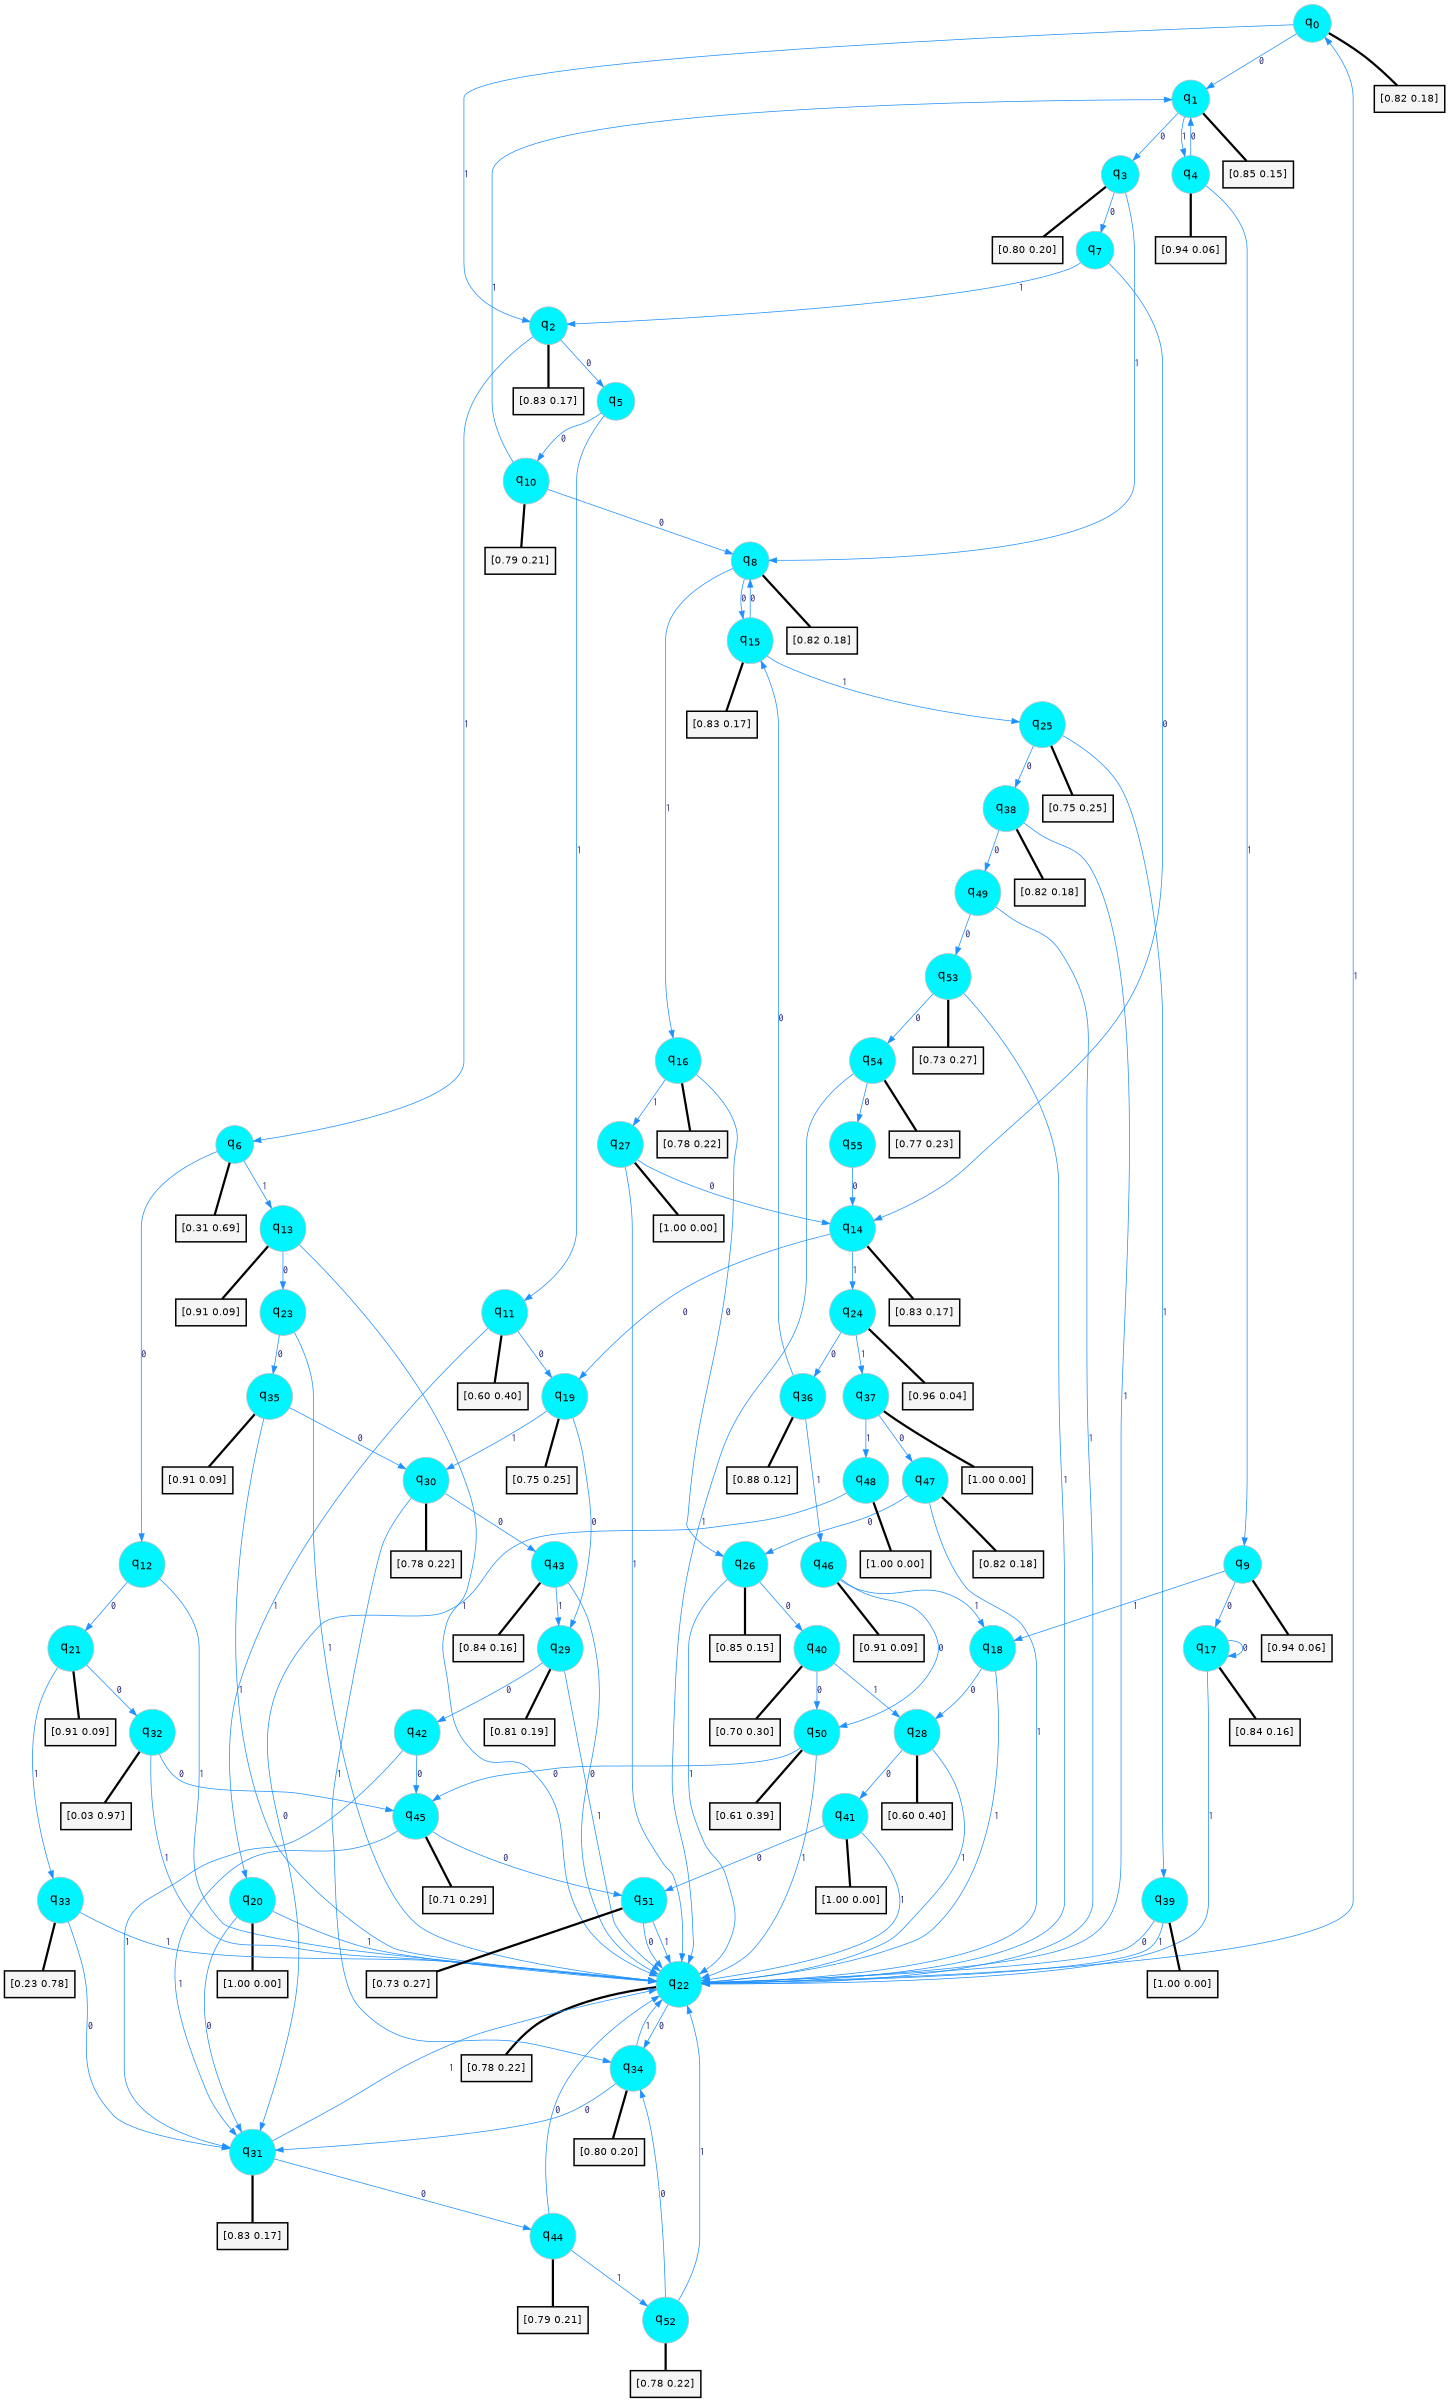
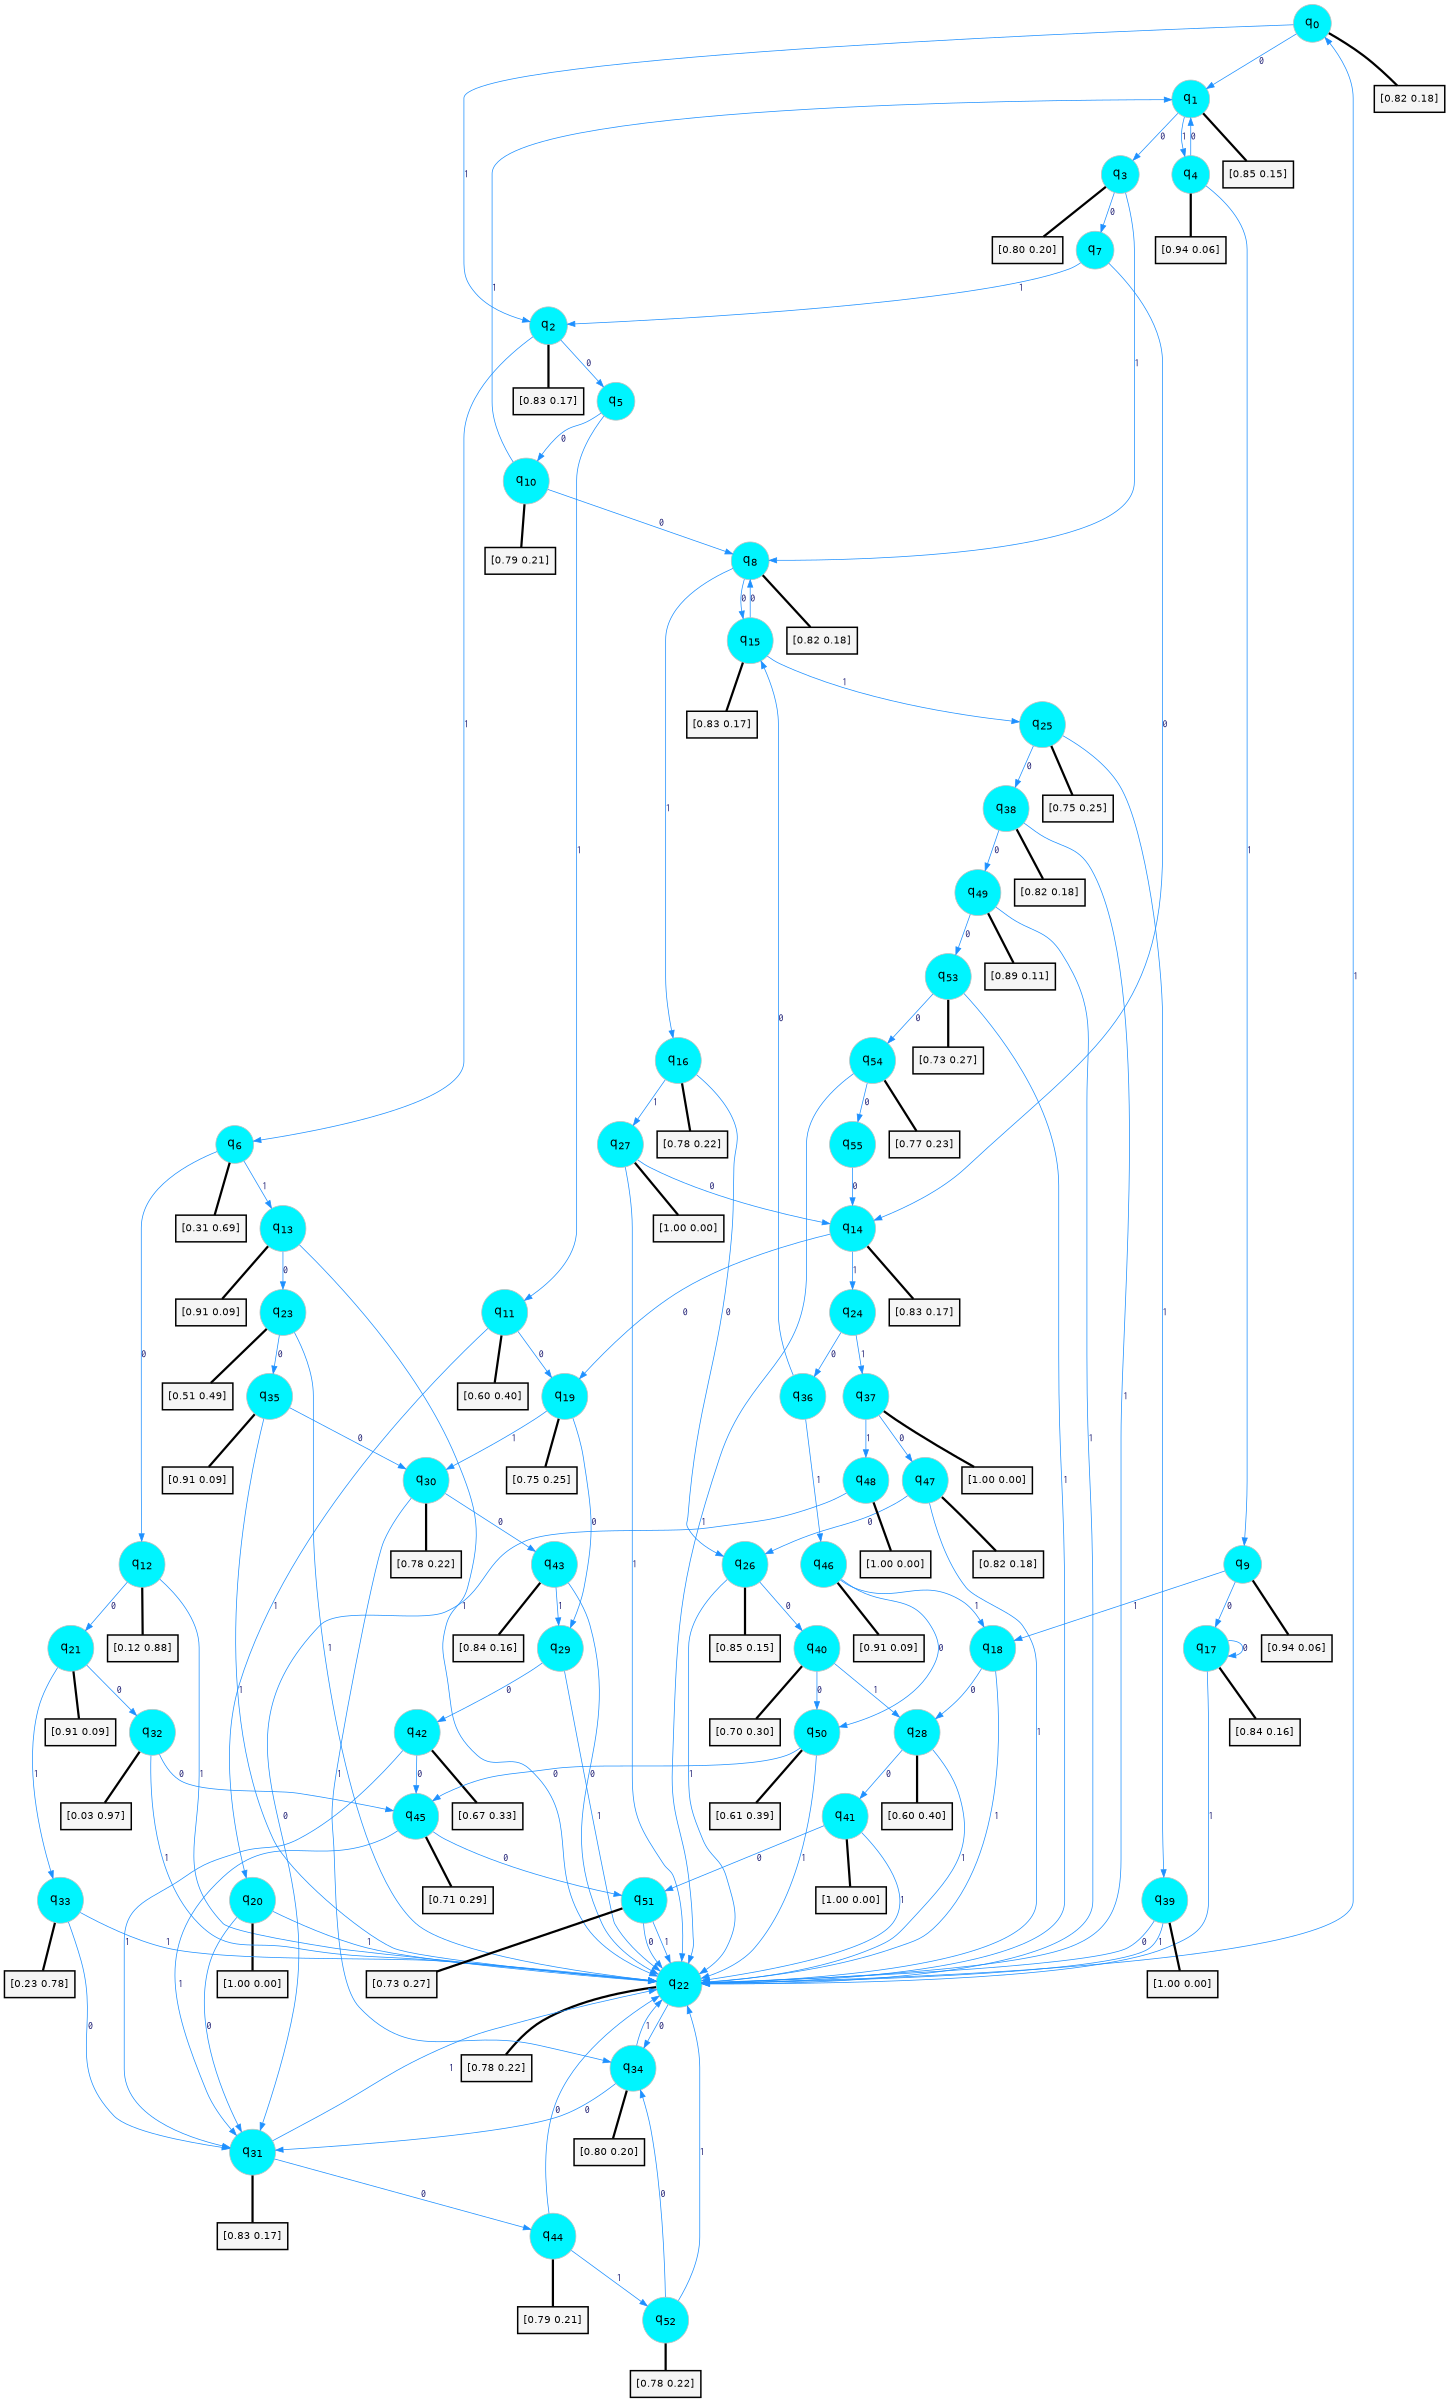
none -> (1020, 977)
none -> (198, 1396)
(938, 1396) -> none
(762, 1480) -> none
none -> (143, 1648)
(520, 1732) -> none
none -> (488, 1816)
